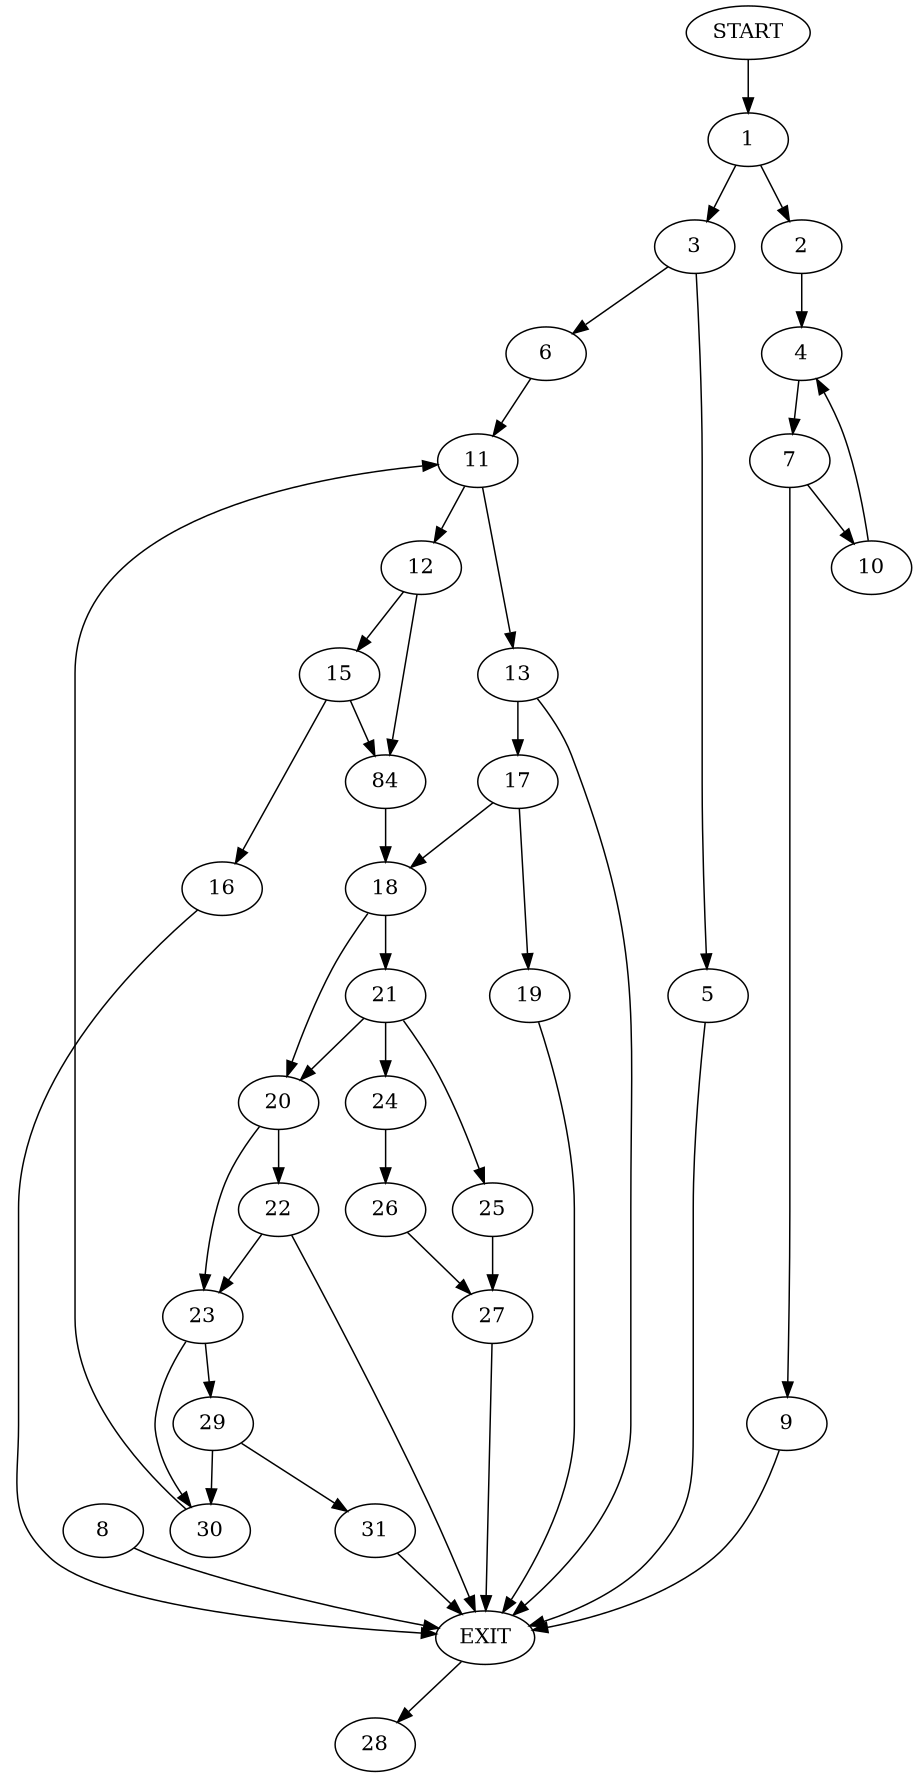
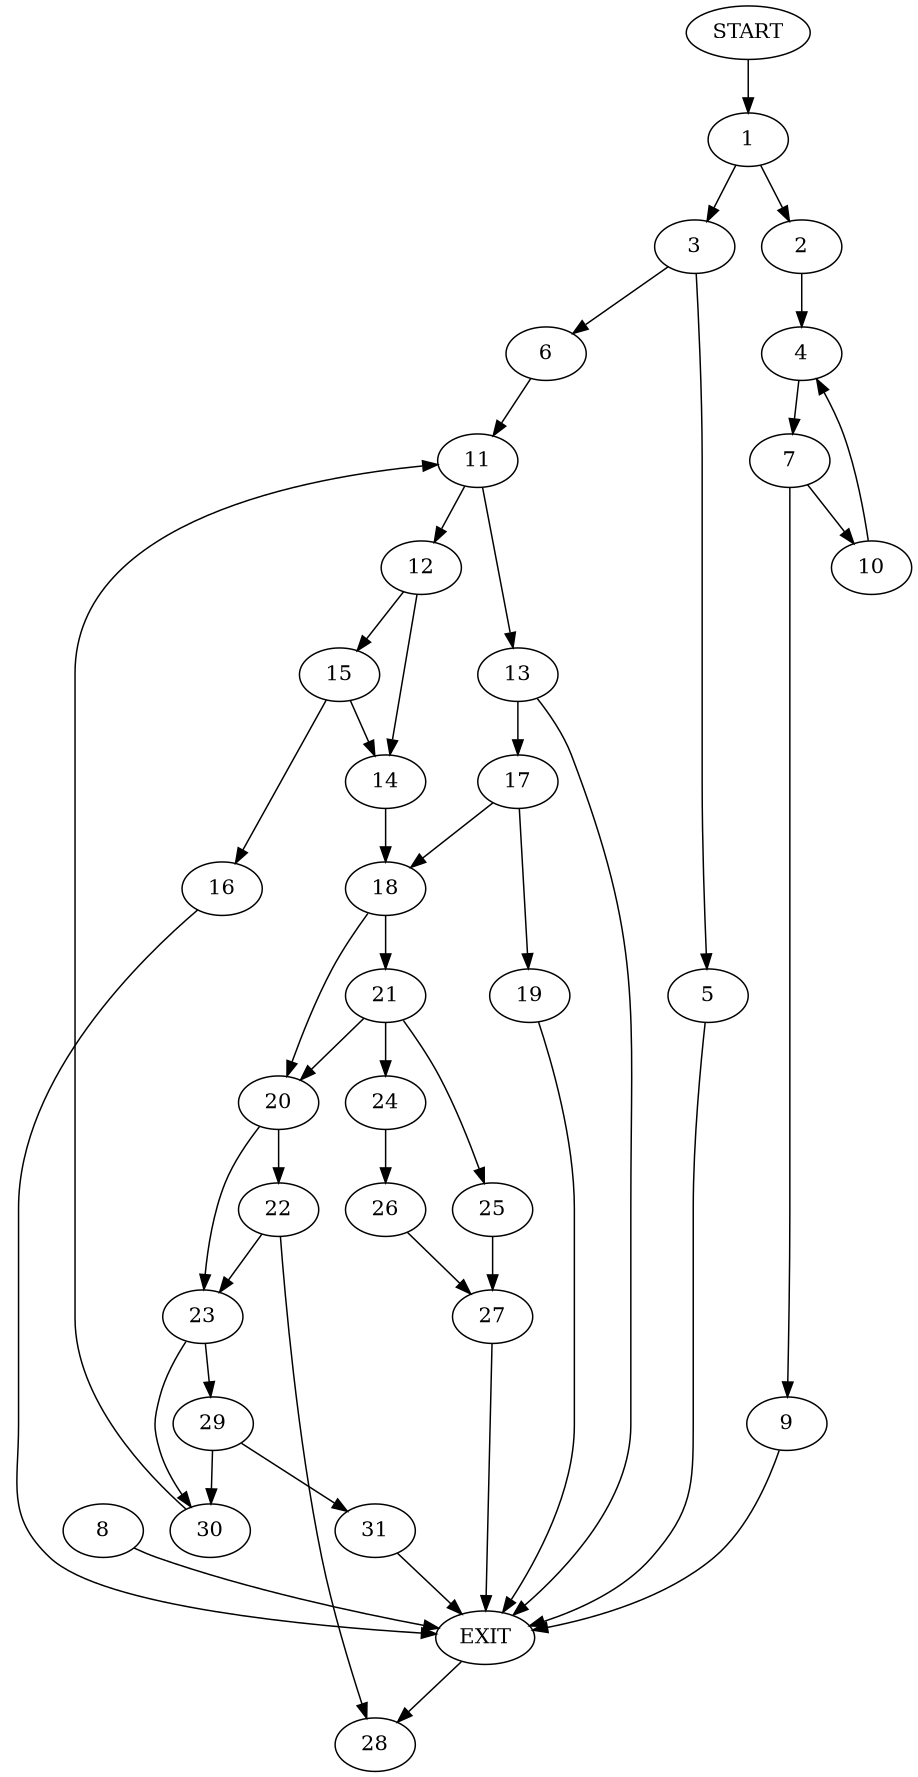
(386, 782) -> (386, 782)
(385, 1414) -> (307, 1473)
